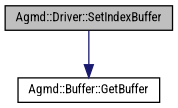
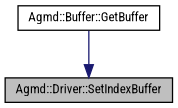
(89, 48) -> (89, 48)
